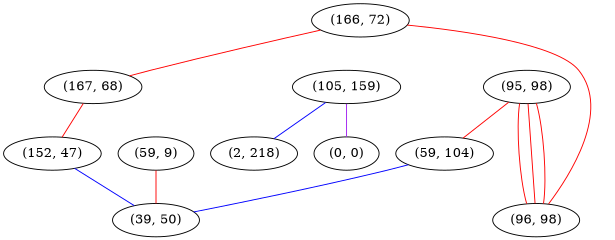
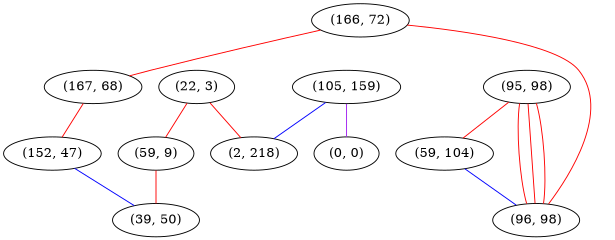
none -> (197, 87)
(301, 190) -> (491, 187)
